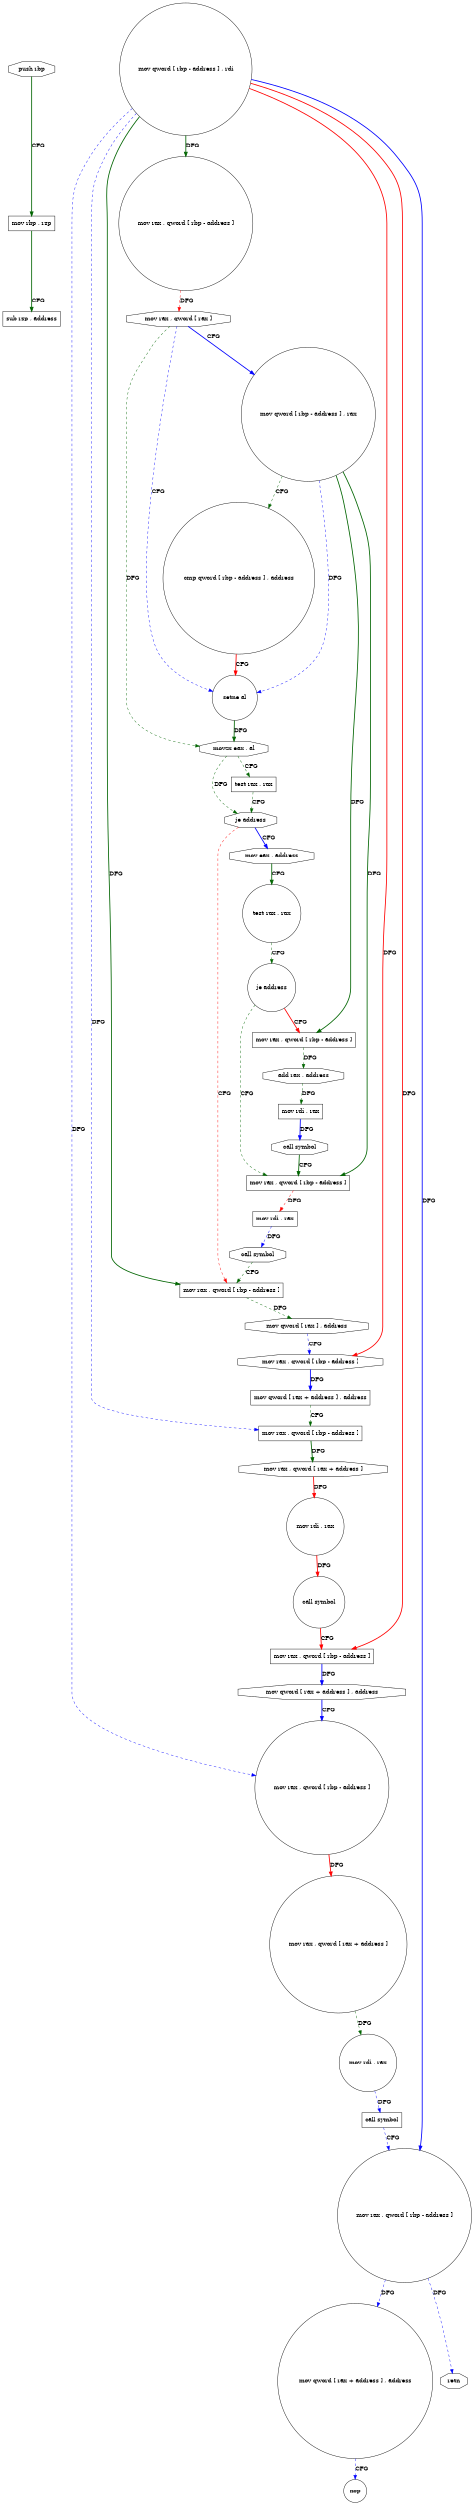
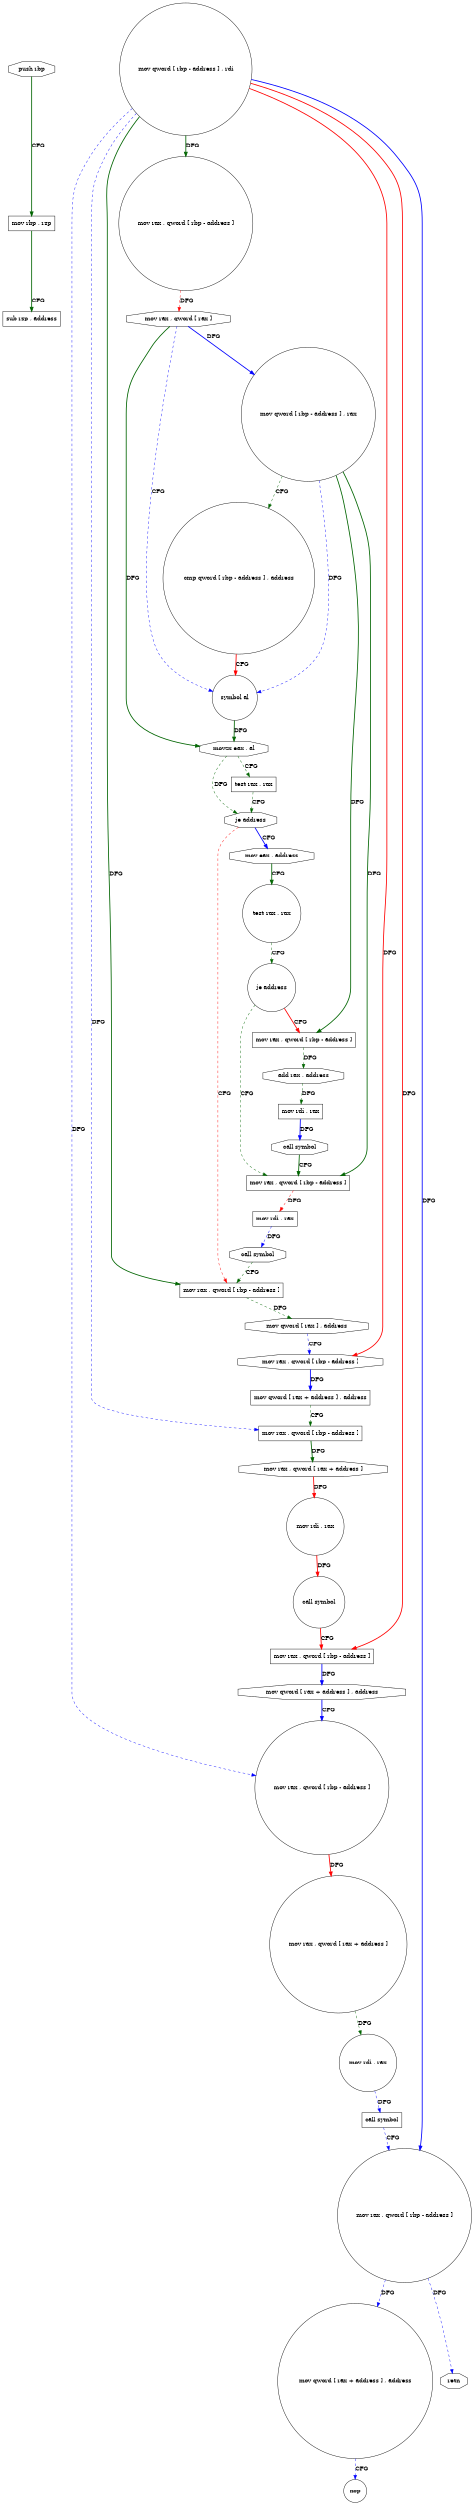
(214, 337) -> (214, 337)
(126, 551) -> (126, 551)
(235, 698) -> (235, 698)
